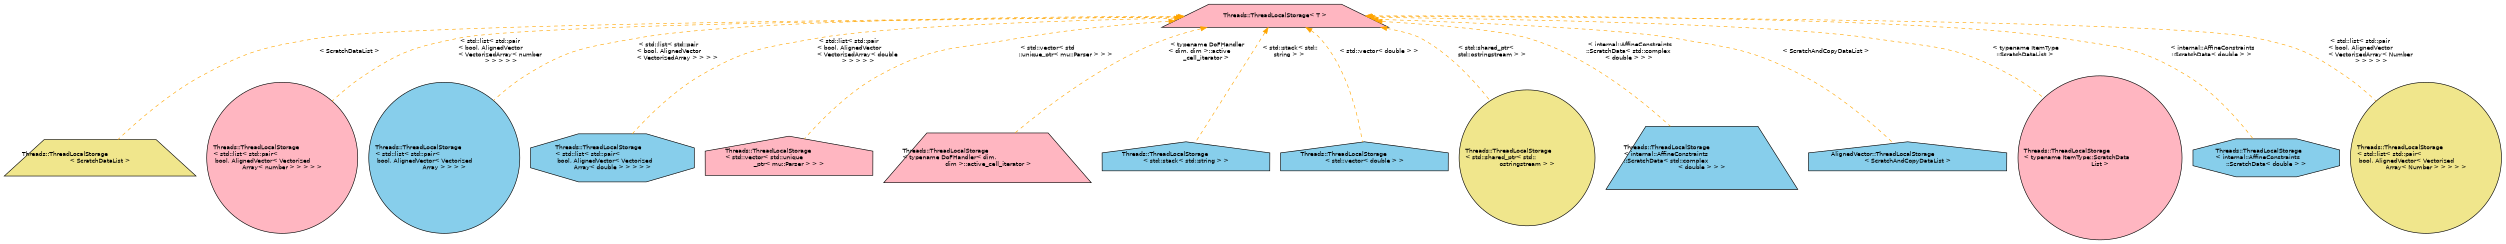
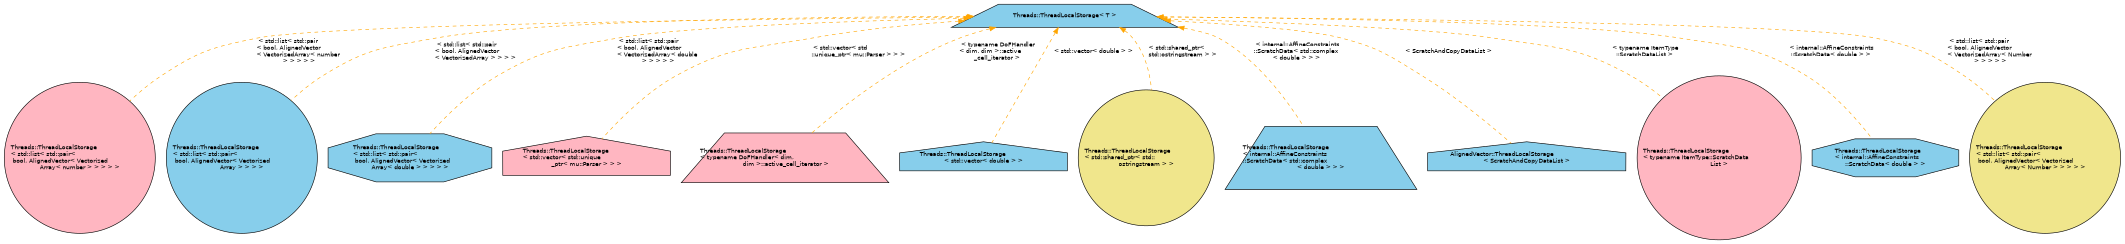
(1275, 16) -> (1065, 16)
(100, 158) -> none
(1186, 158) -> none
